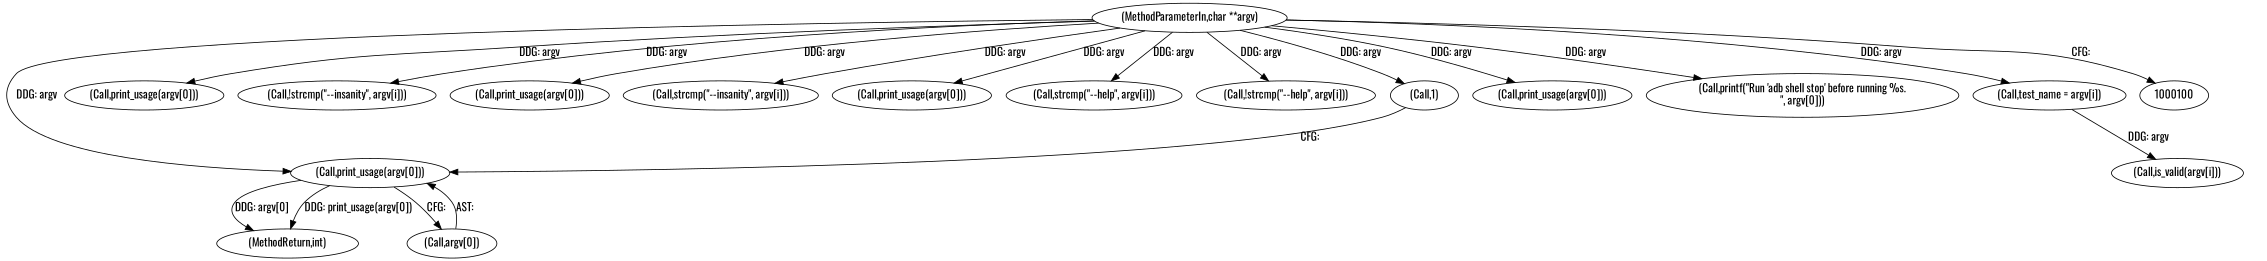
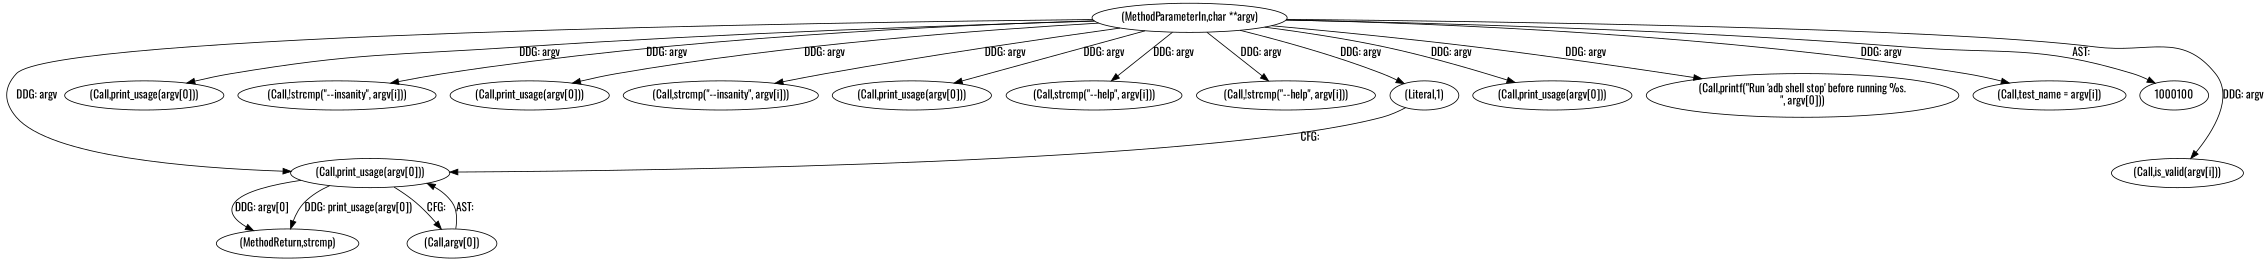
(2082, 53) -> (2082, 53)
(1424, 95) -> (1424, 95)
(2110, 132) -> (1799, 29)
(288, 244) -> (288, 244)
